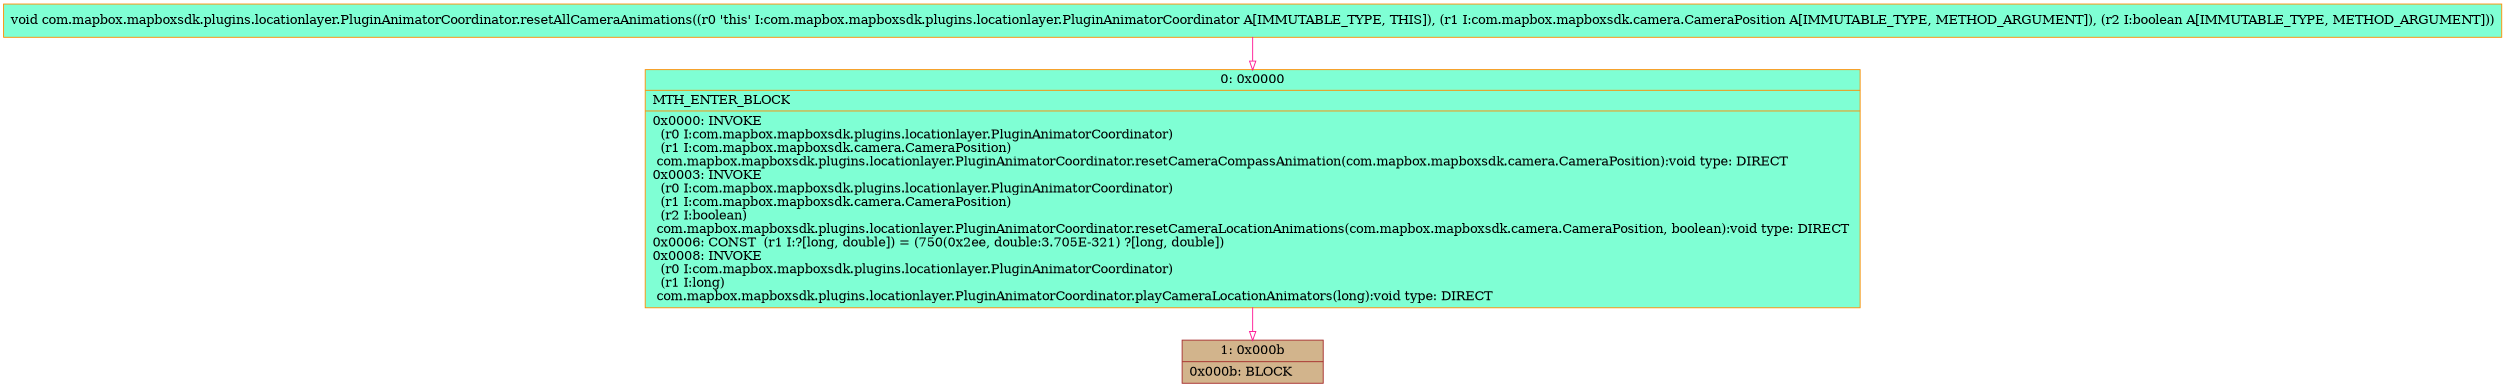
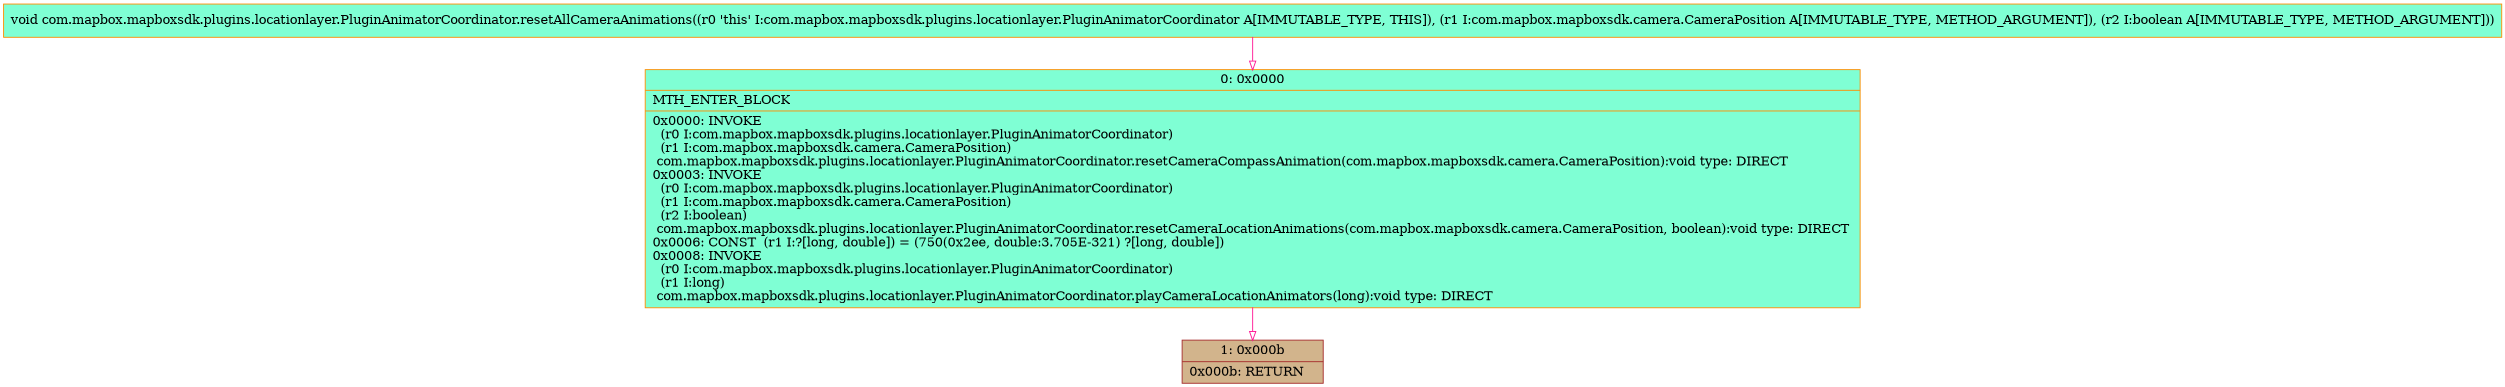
(1247, 372) -> (1253, 372)
